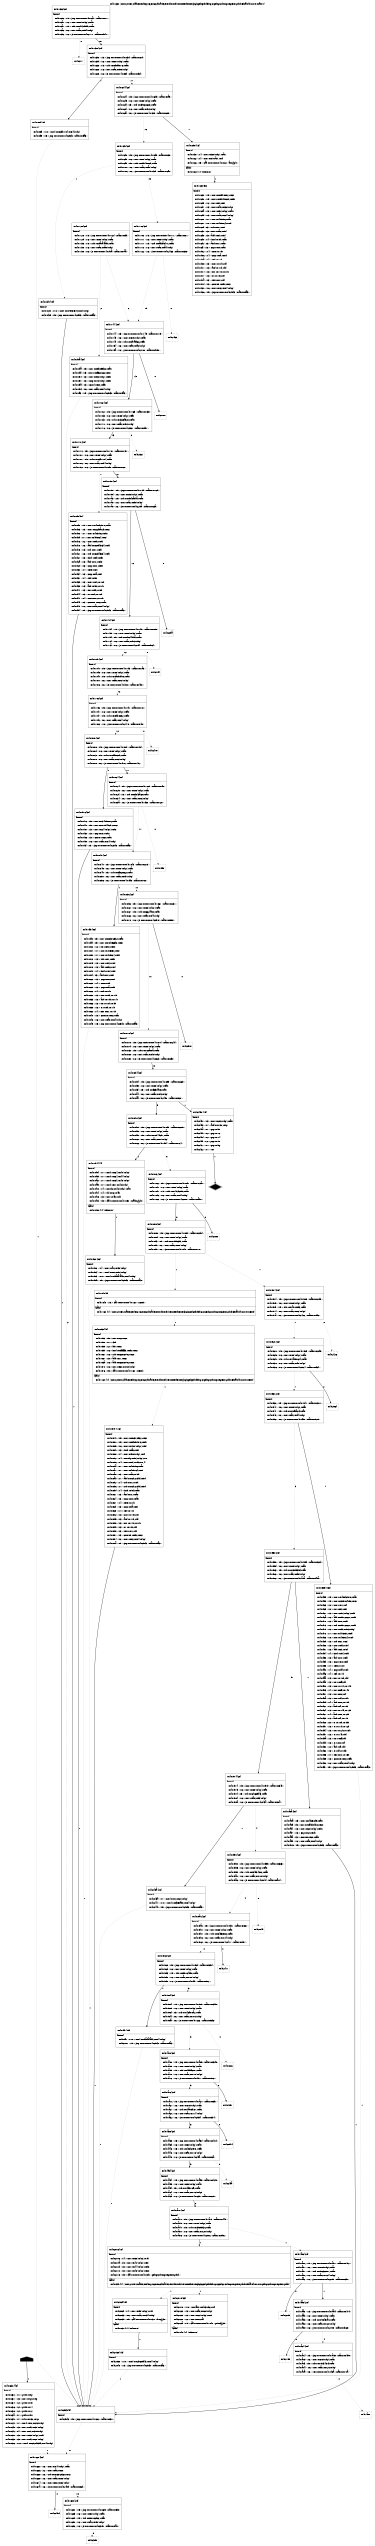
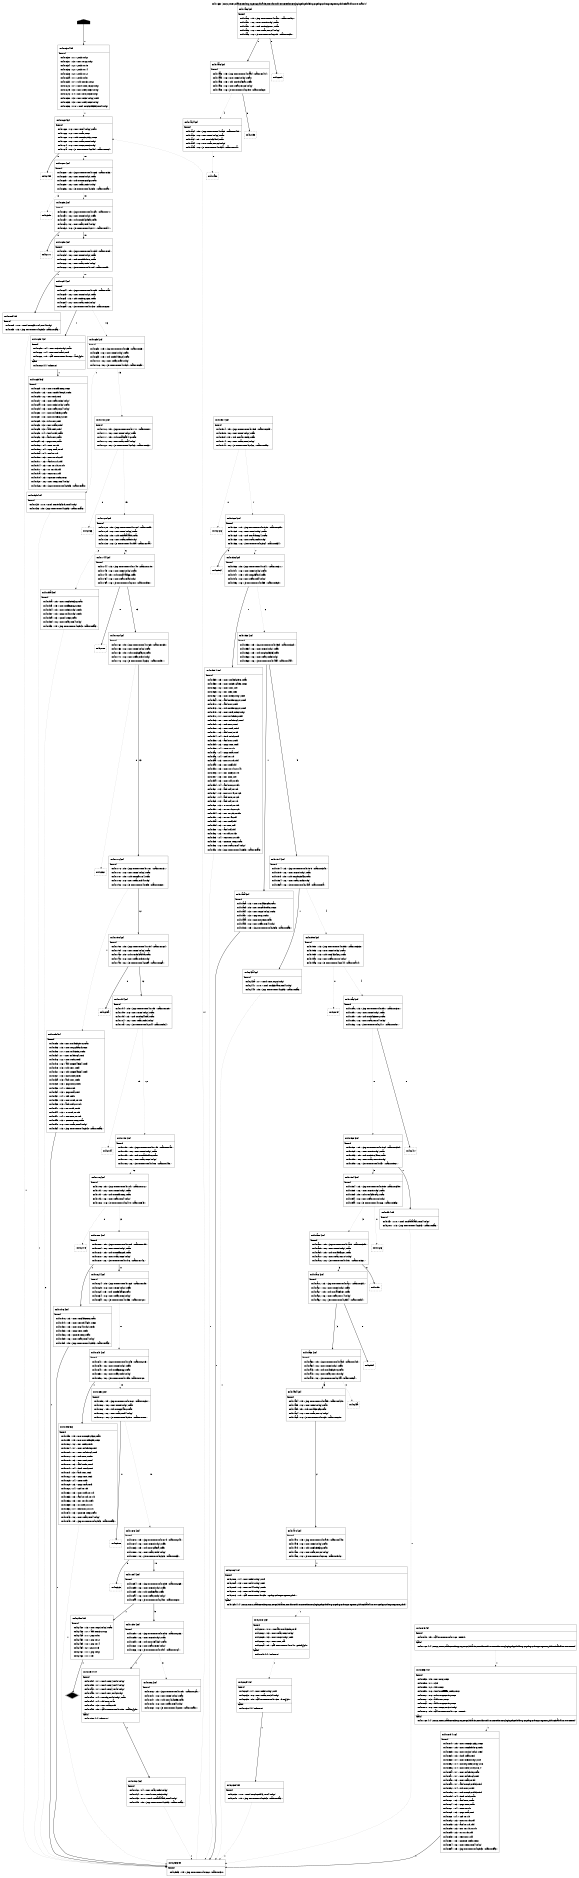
(80, 47) -> (52, 240)
none -> (84, 195)
(148, 288) -> (124, 481)
(147, 653) -> (139, 1082)
(159, 868) -> none
(175, 1237) -> none
(213, 1237) -> none
(61, 1364) -> (38, 1245)
none -> (116, 1587)
(265, 2236) -> none
(168, 2293) -> (272, 1668)
